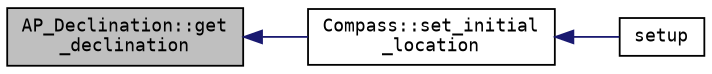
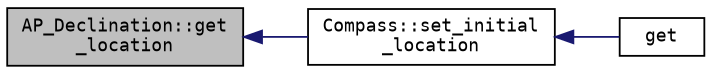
(125, 37) -> (125, 37)
(662, 37) -> (662, 37)
